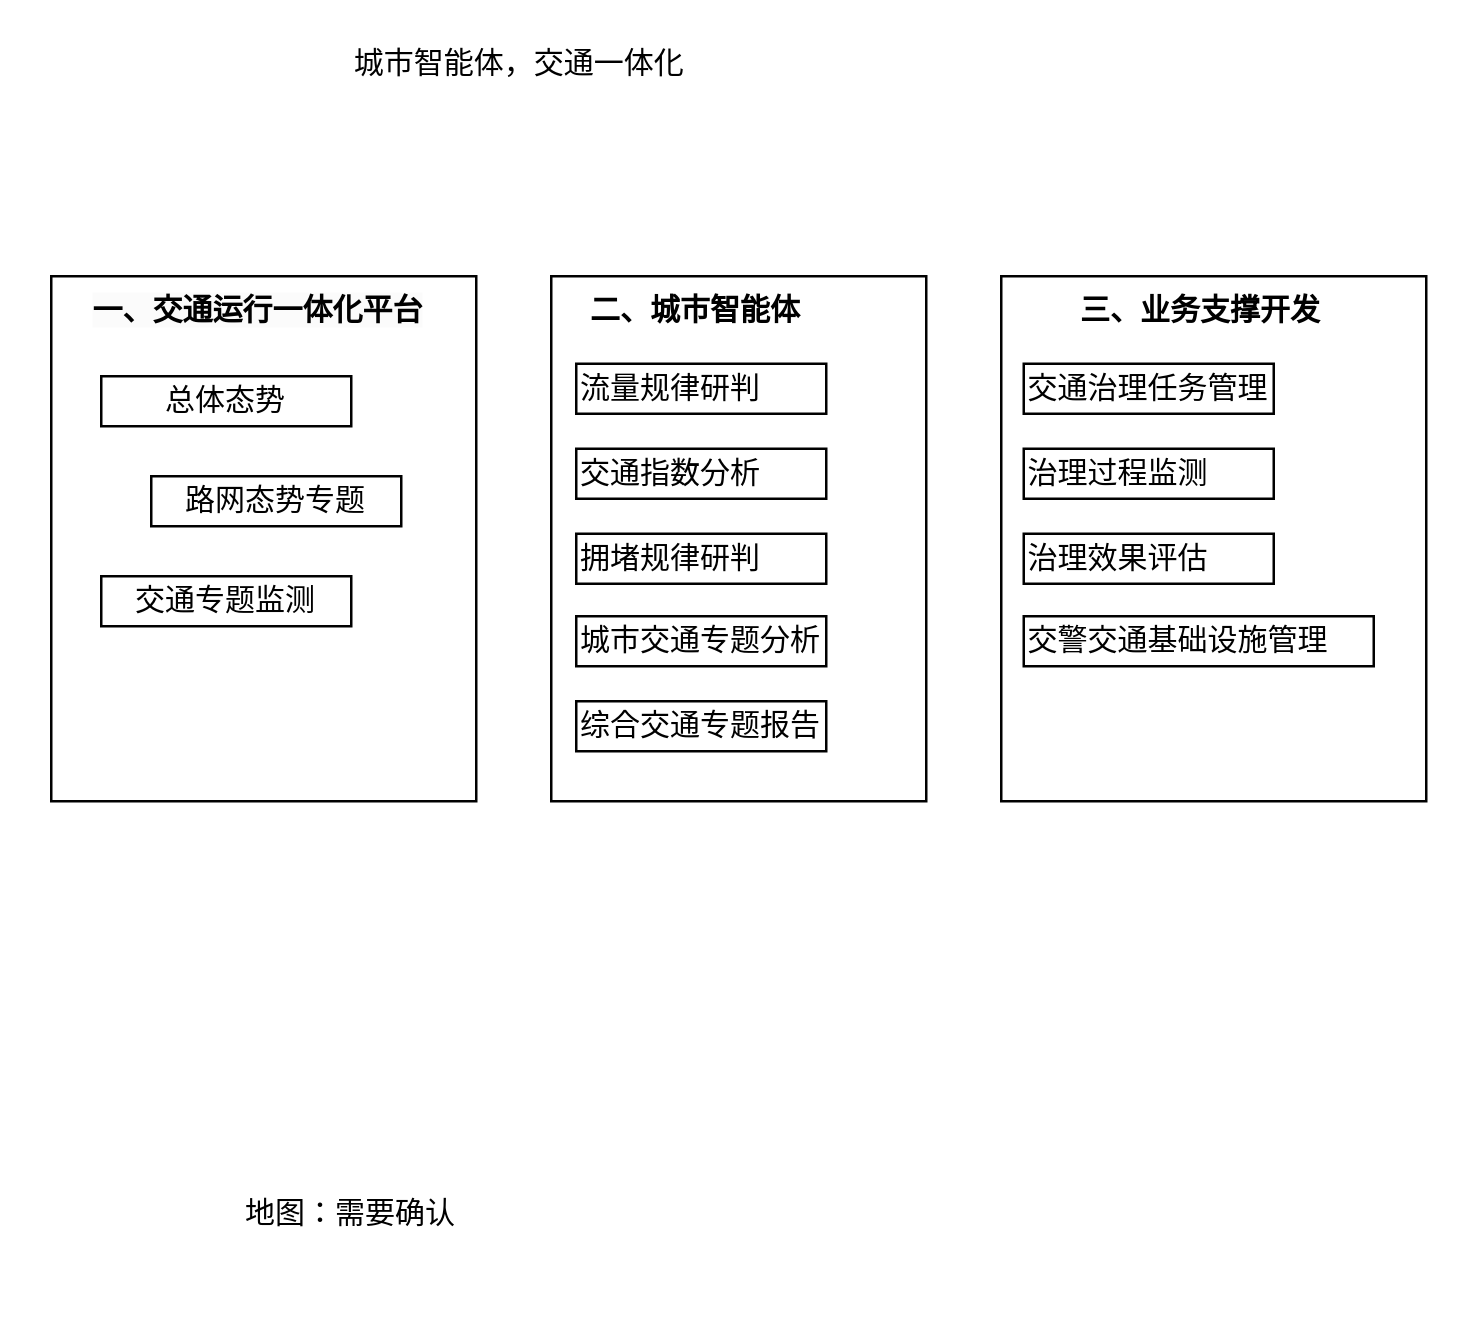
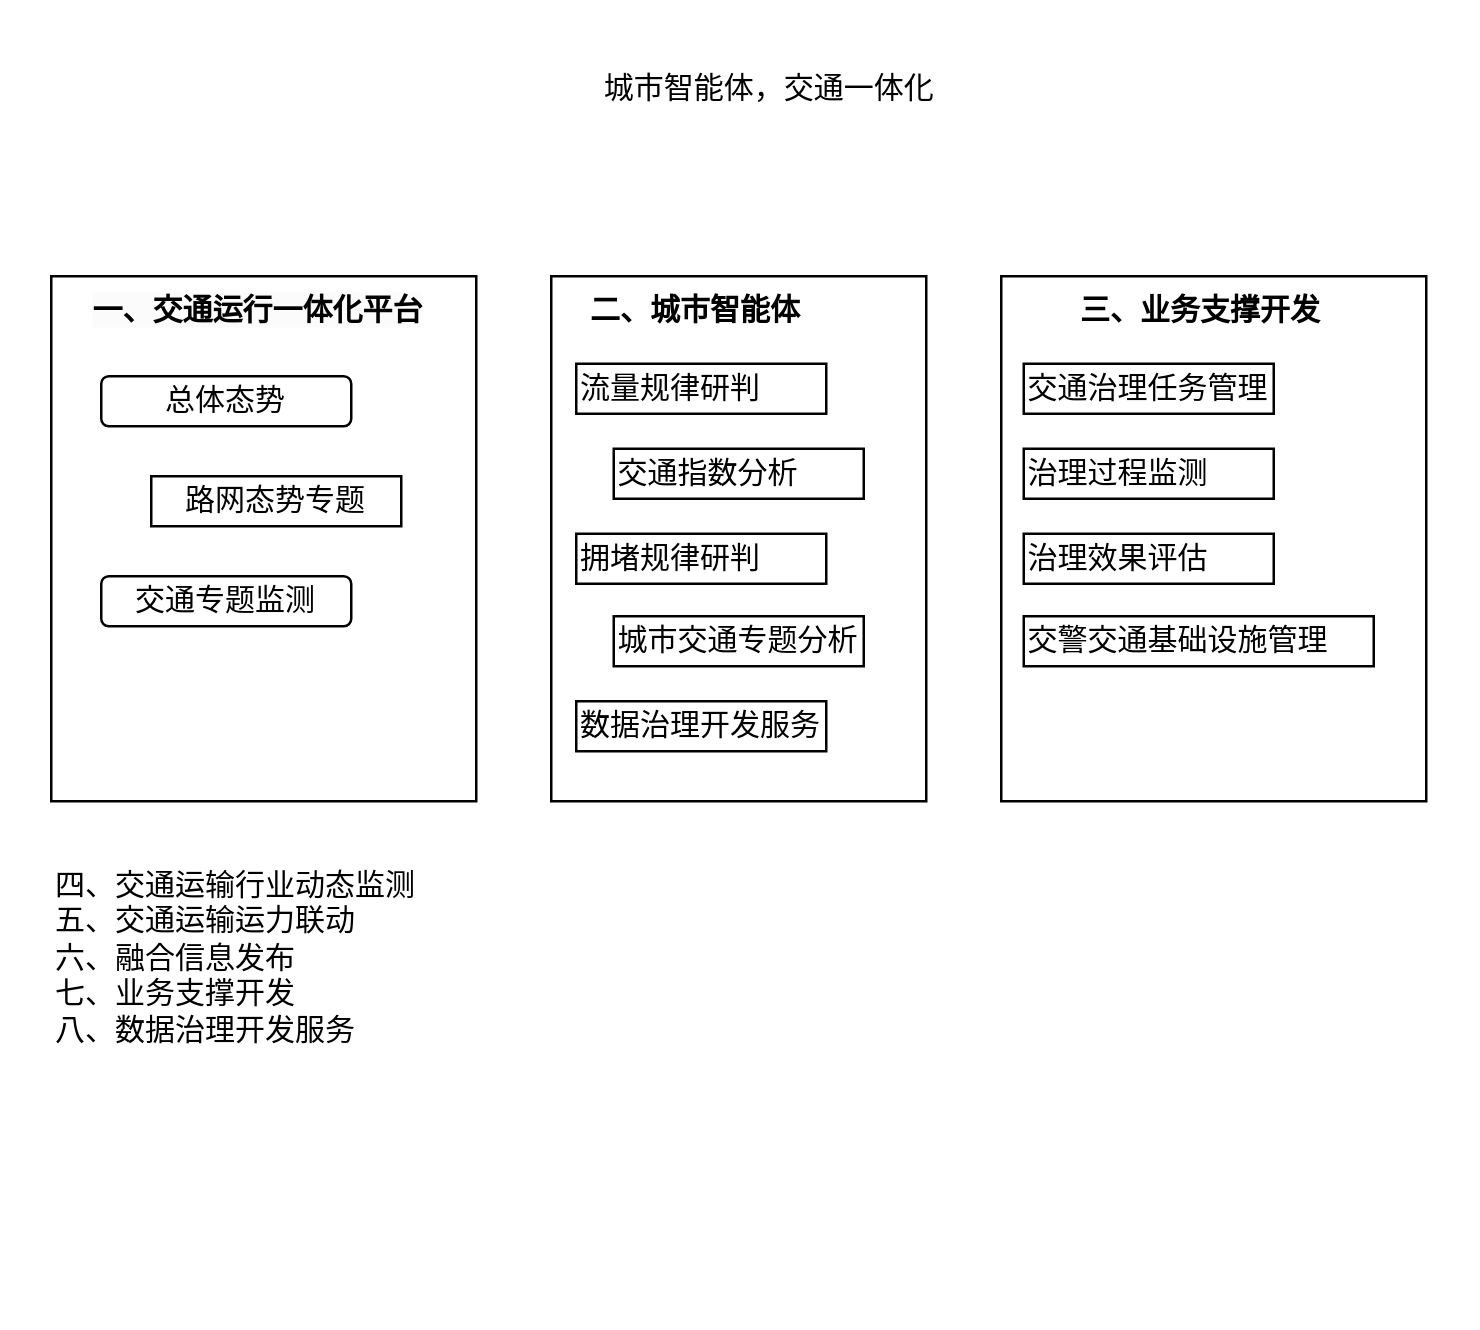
(520, 64) -> (770, 89)
(226, 401) -> (226, 401)
(701, 474) -> (739, 474)
(226, 601) -> (226, 601)
(701, 641) -> (739, 641)
(701, 726) -> (701, 726)
none -> (339, 976)
(351, 1214) -> none
